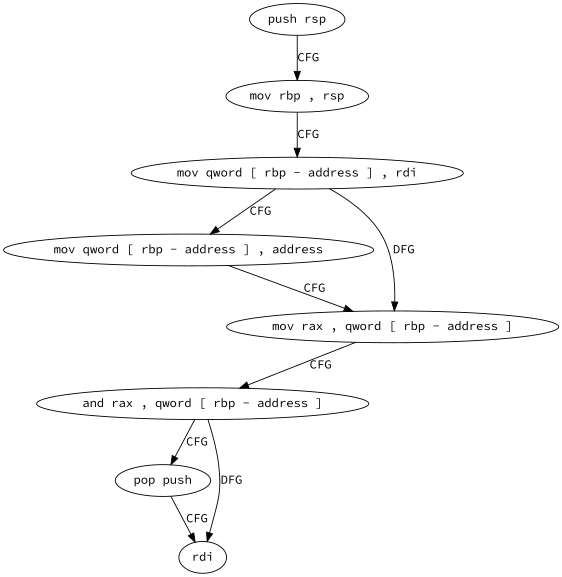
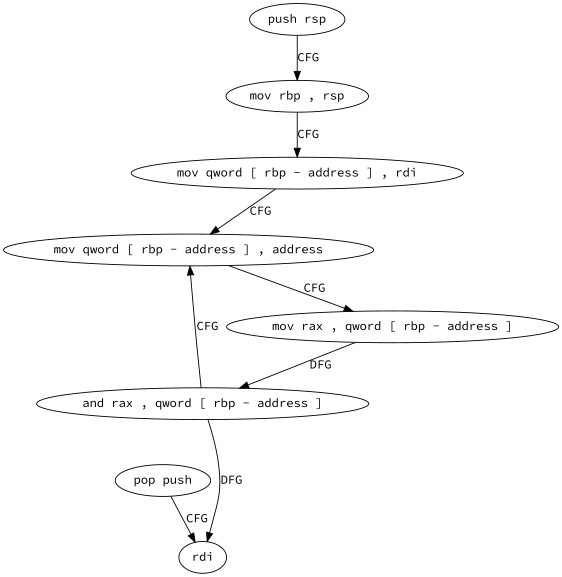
(381, 234) -> none
(321, 365) -> (321, 365)
(185, 438) -> (195, 331)
